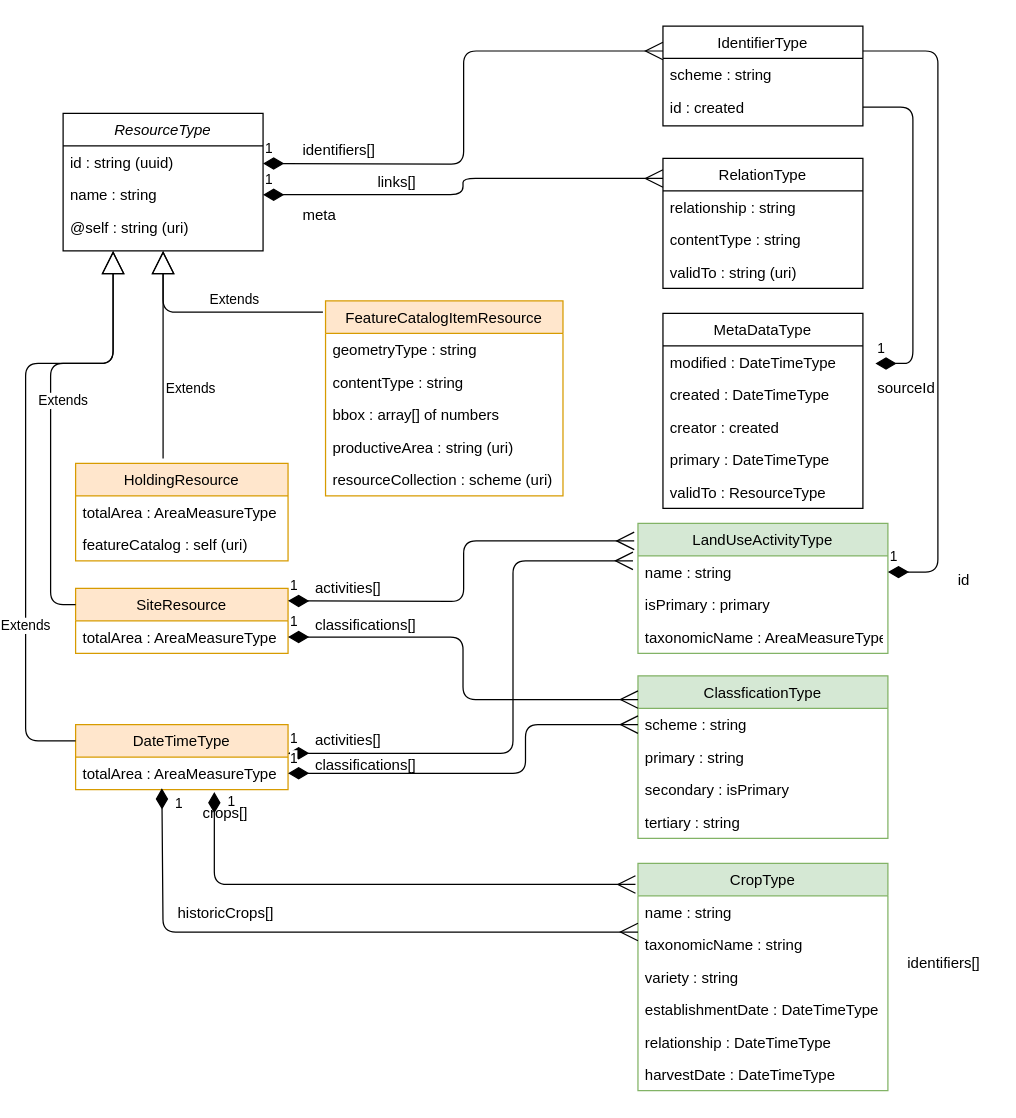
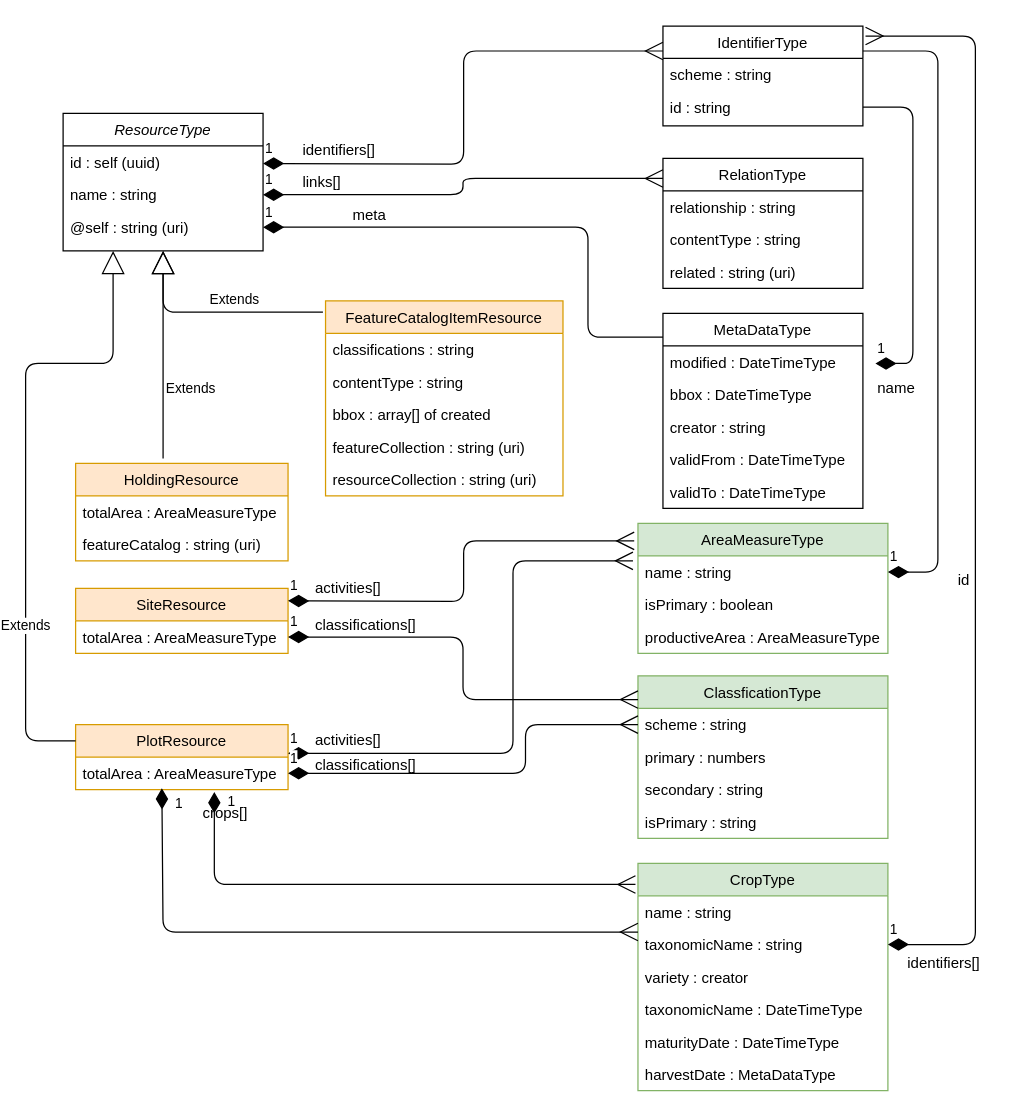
(713, 108) -> (706, 108)
(132, 163) -> (124, 163)
(407, 182) -> (332, 182)
(332, 216) -> (382, 216)
none -> (516, 227)
(747, 273) -> (749, 273)
(413, 350) -> (418, 350)
(902, 388) -> (895, 388)
(755, 395) -> (742, 395)
(428, 415) -> (428, 415)
(736, 428) -> (729, 428)
(441, 448) -> (449, 448)
(753, 460) -> (759, 460)
none -> (976, 469)
(456, 480) -> (454, 480)
(753, 493) -> (751, 493)
(51, 494) -> none
(763, 540) -> (763, 540)
(182, 545) -> (191, 545)
(713, 605) -> (713, 605)
(767, 638) -> (772, 638)
(181, 741) -> (181, 741)
(702, 758) -> (709, 758)
(723, 790) -> (713, 790)
(707, 823) -> (709, 823)
(201, 913) -> none
(702, 978) -> (709, 978)
(768, 1010) -> (753, 1010)
(745, 1043) -> (749, 1043)
(746, 1075) -> (748, 1075)
